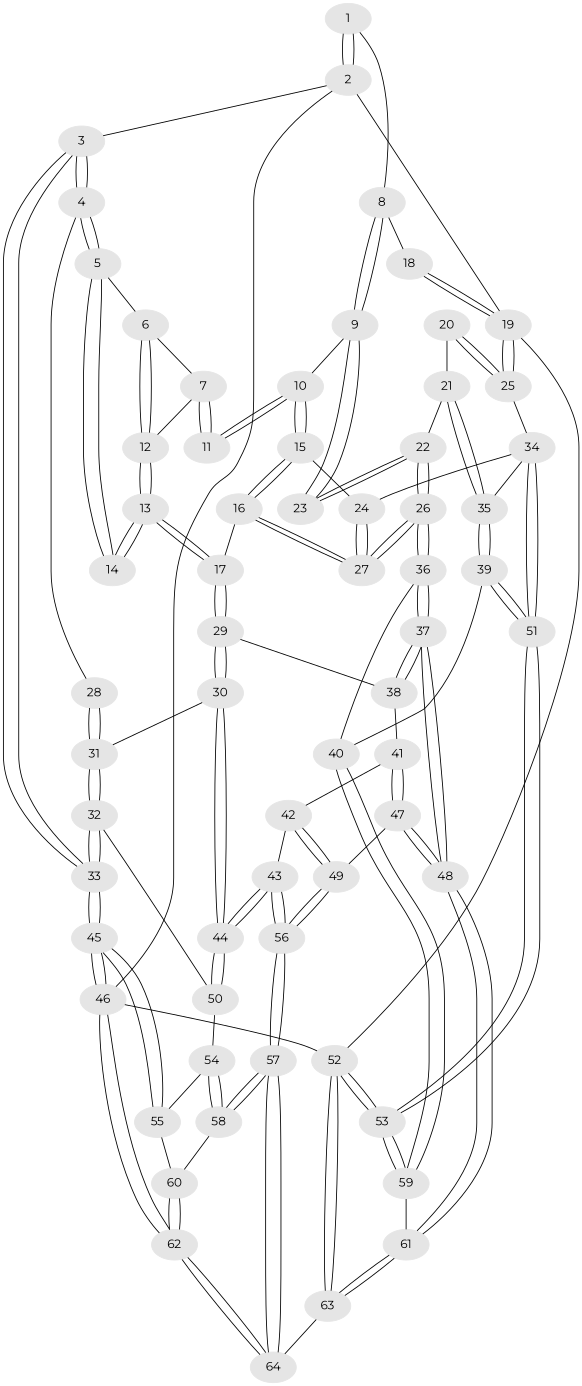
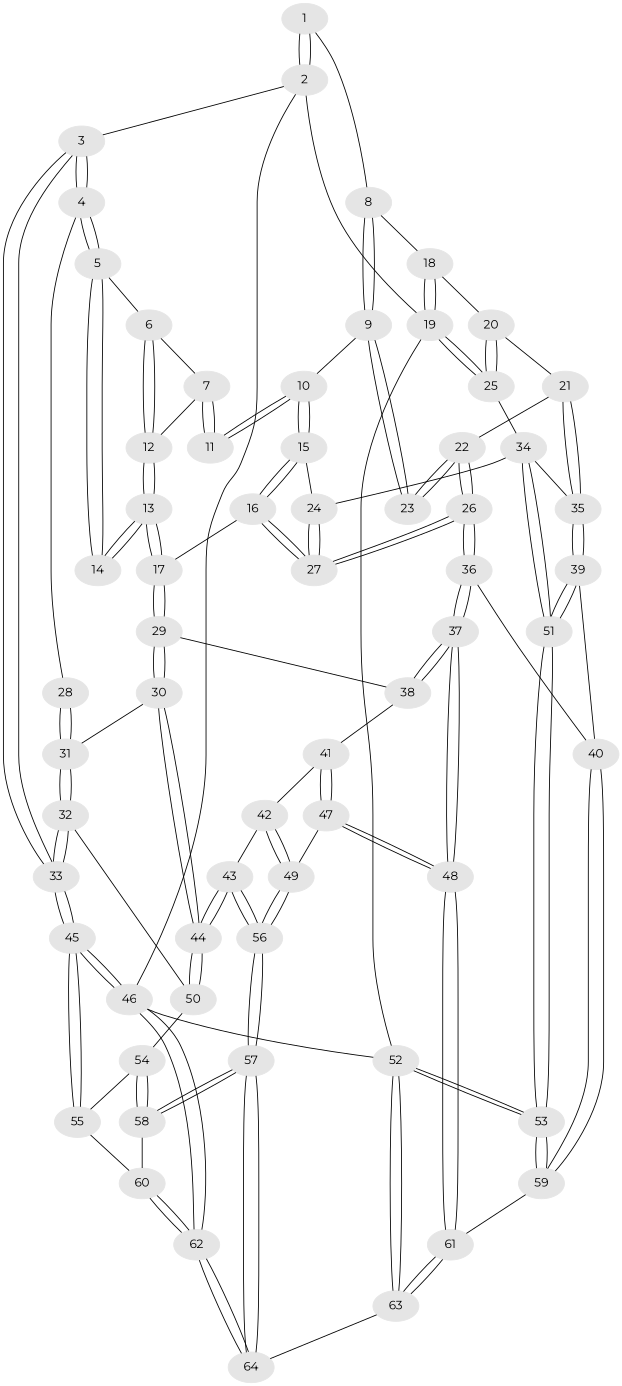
none -> (461, 294)
